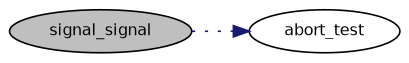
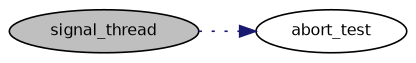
(101, 31) -> (104, 31)
